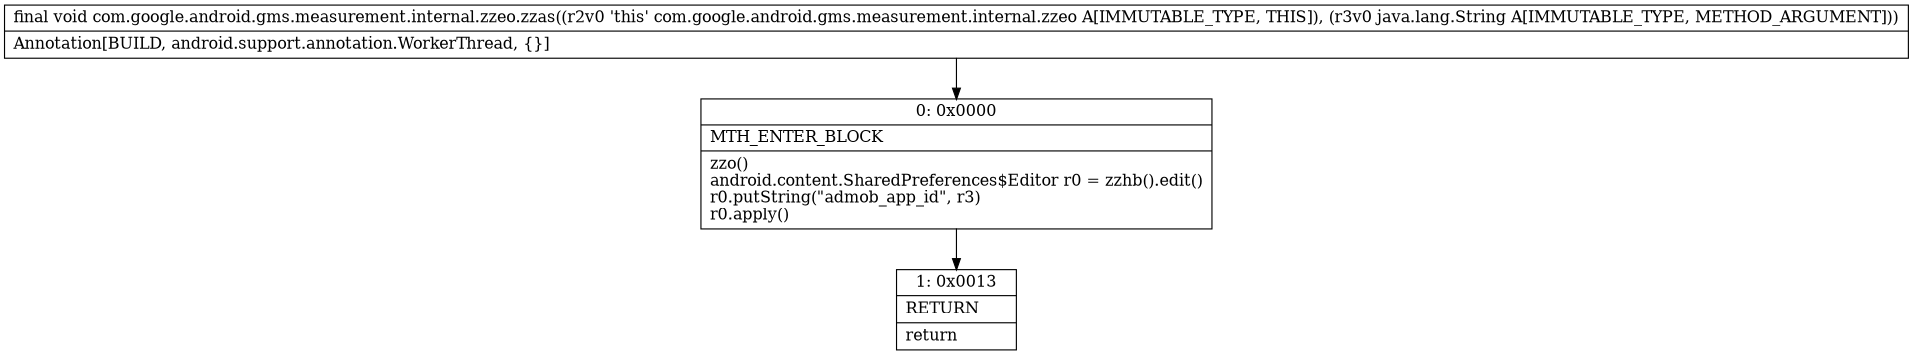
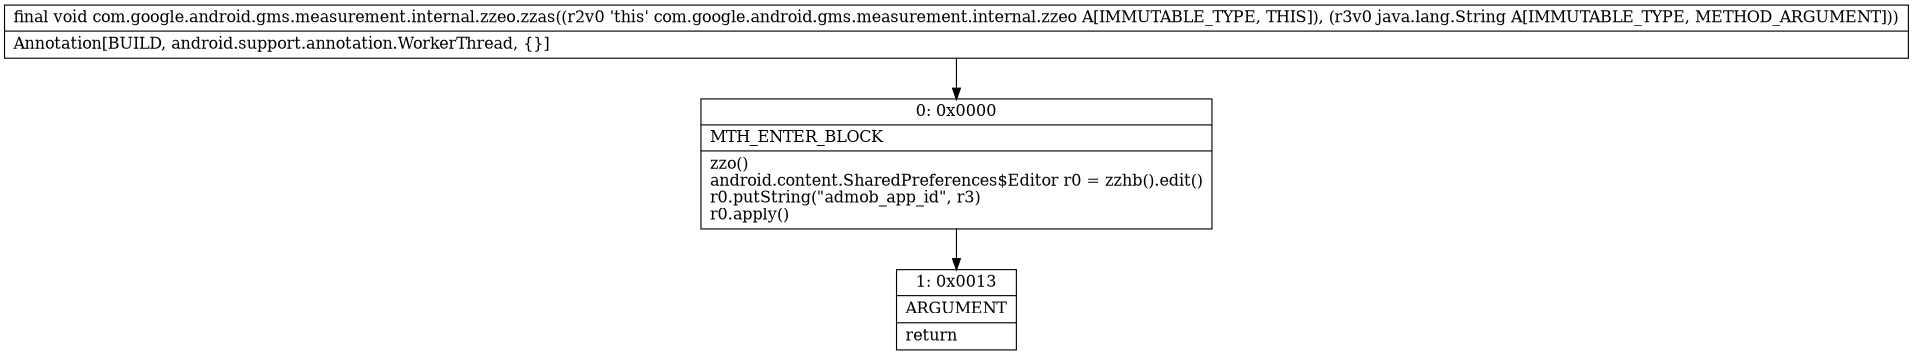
(942, 309) -> (956, 309)
